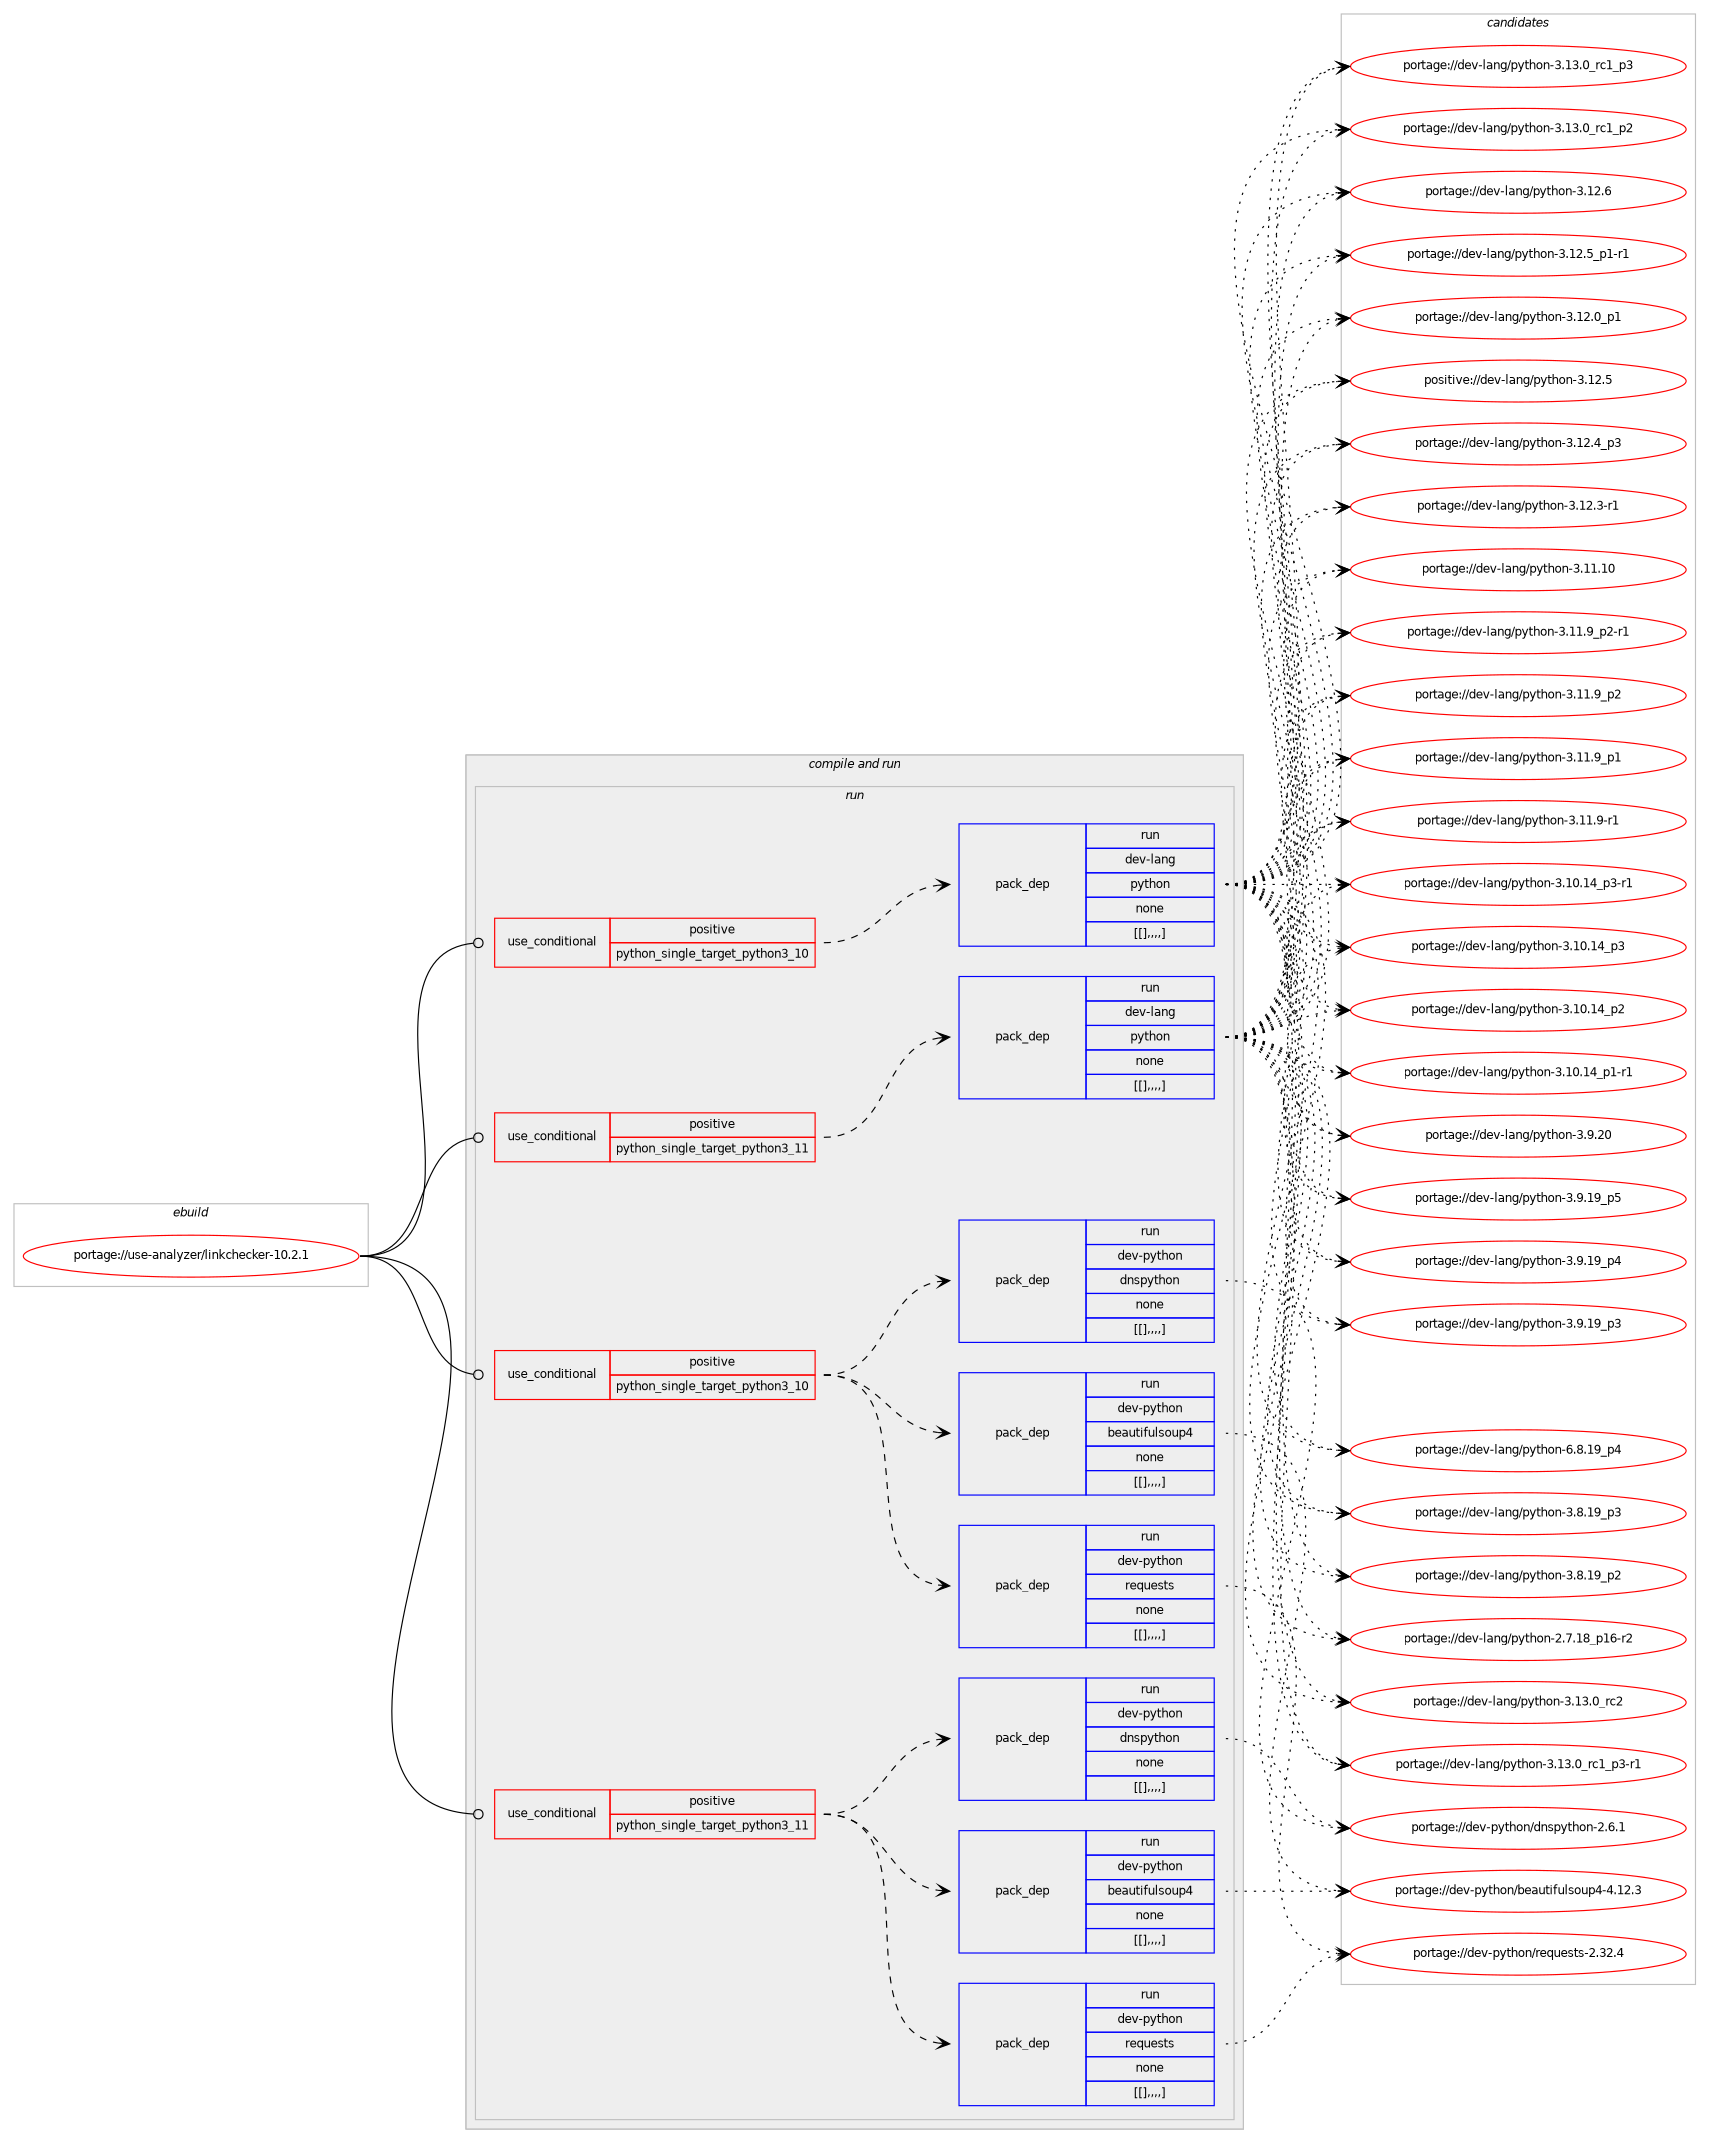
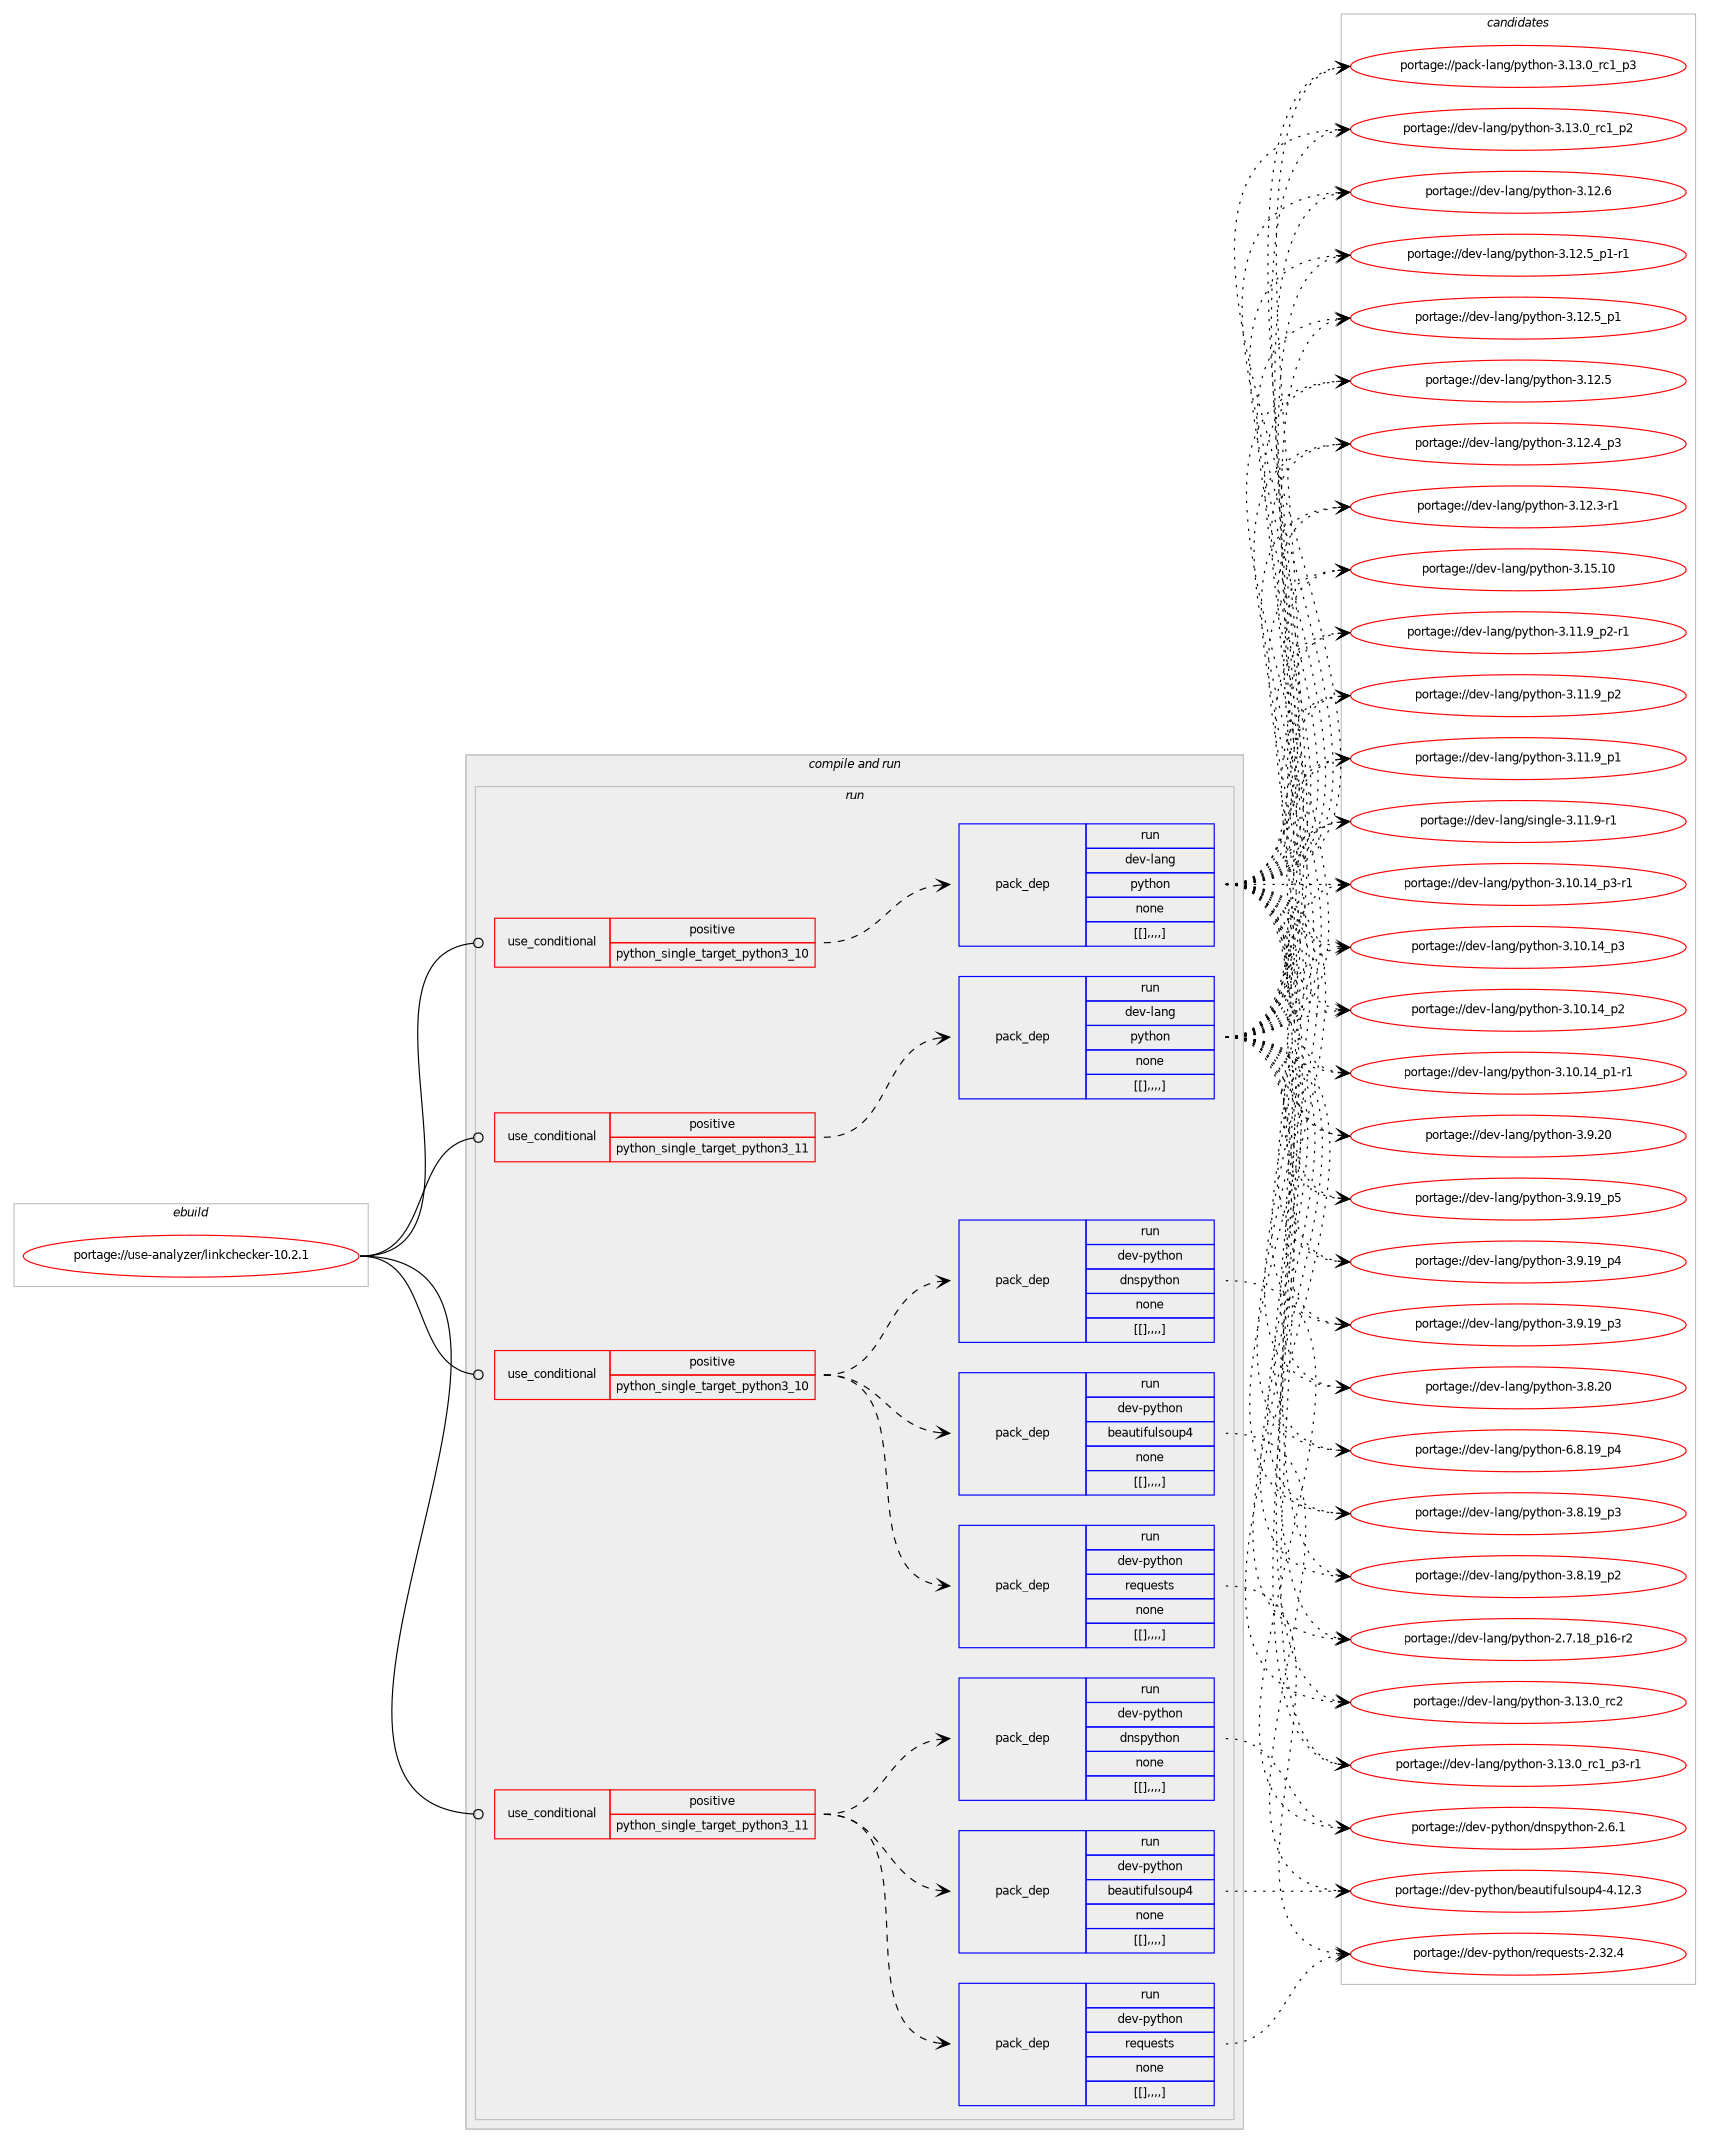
(1518, 66) -> (1518, 66)
(1518, 318) -> (1518, 318)
(1518, 381) -> (1518, 381)
(1518, 570) -> (1518, 570)
(1518, 822) -> (1518, 822)
none -> (1518, 1388)
